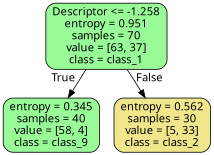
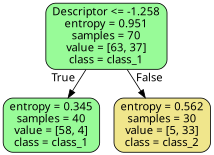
(51, 125) -> (51, 125)
